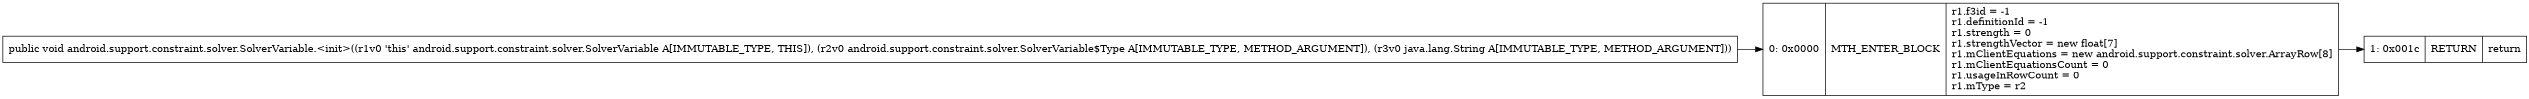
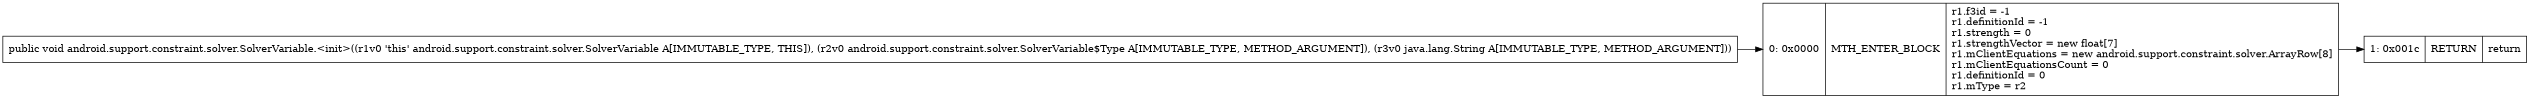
(2016, 76) -> (1999, 76)
